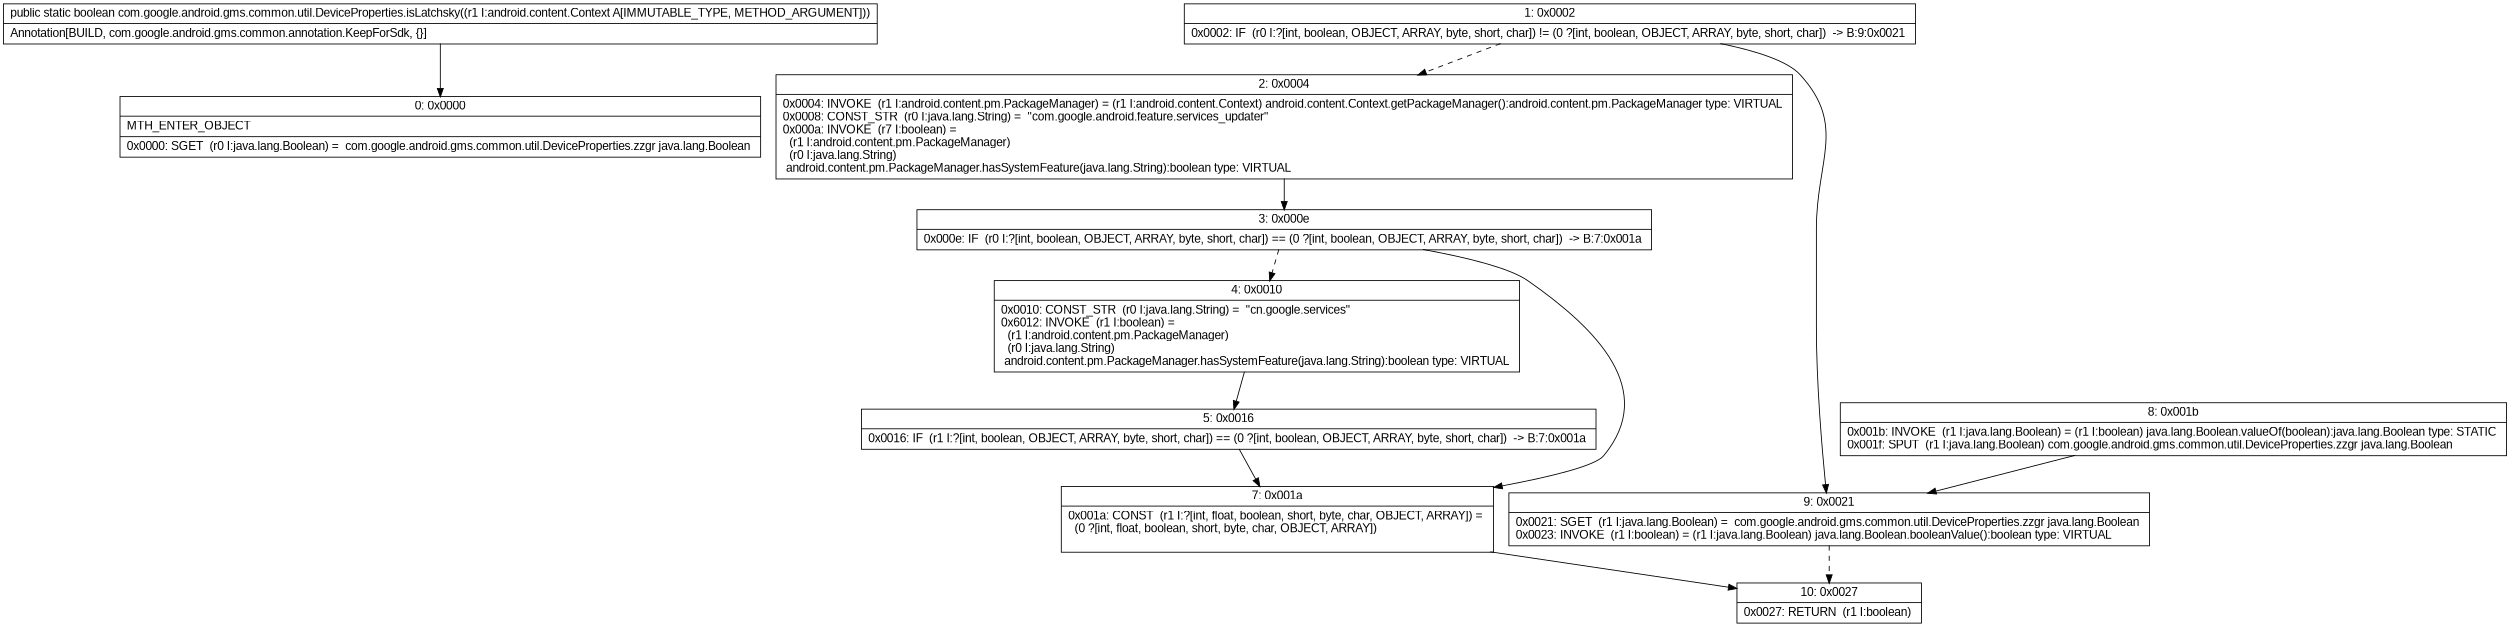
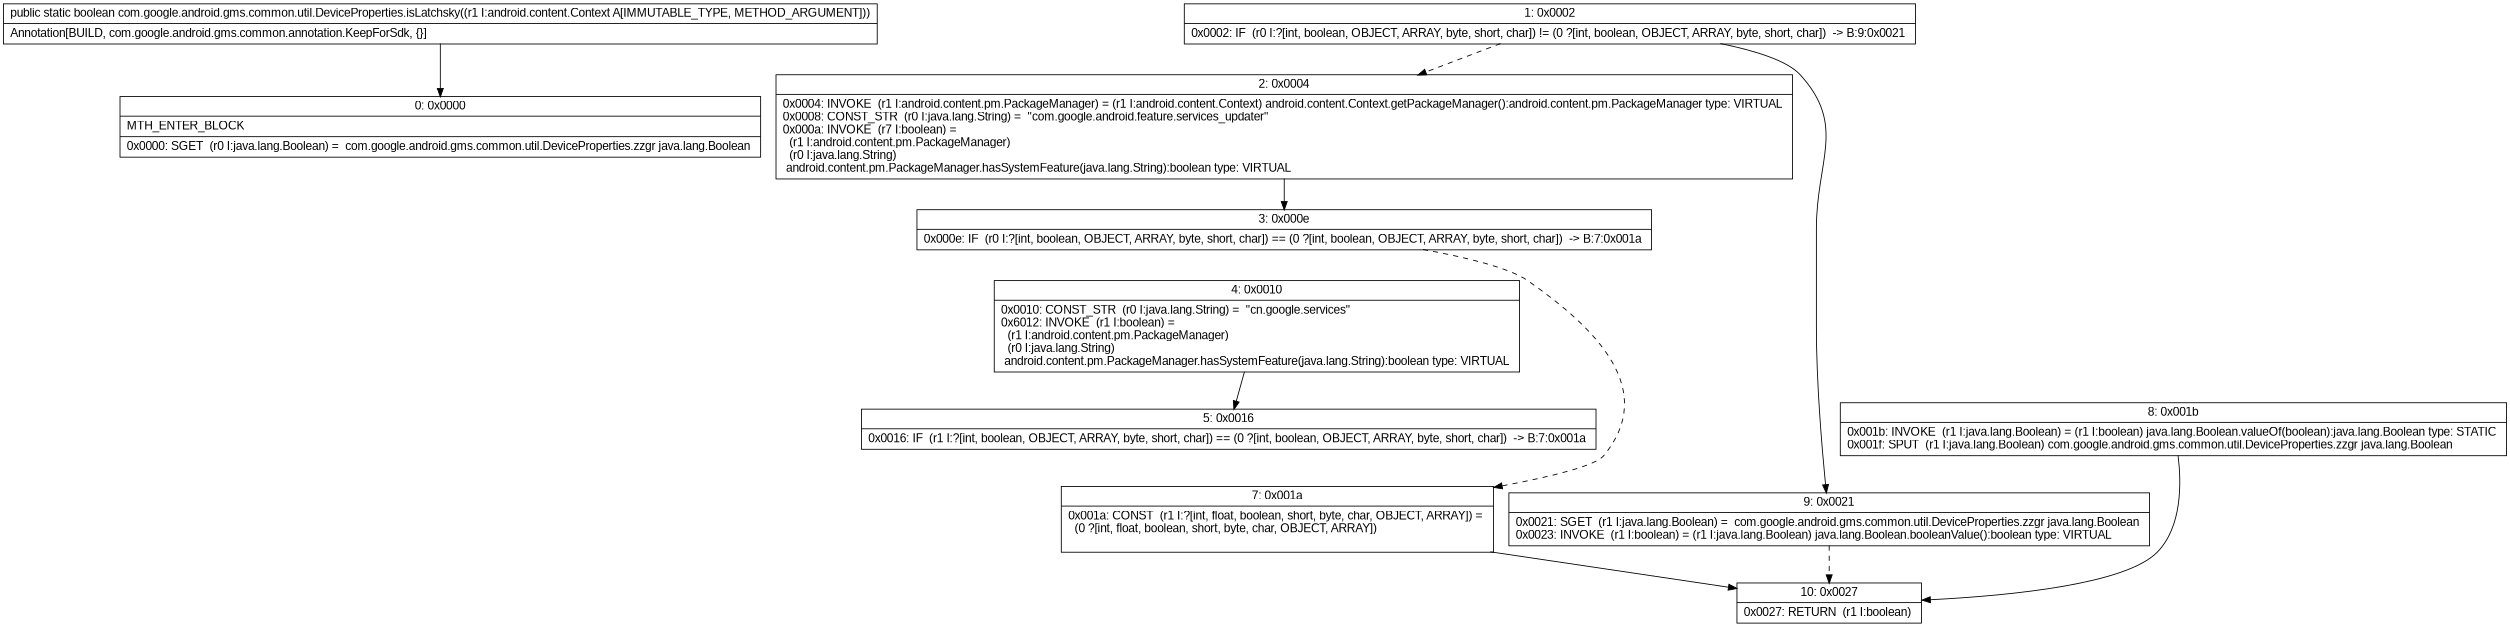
(189, 126) -> (186, 126)
(1275, 261) -> none
(1606, 354) -> (1606, 354)
(1247, 464) -> none
(2006, 473) -> (2097, 579)
